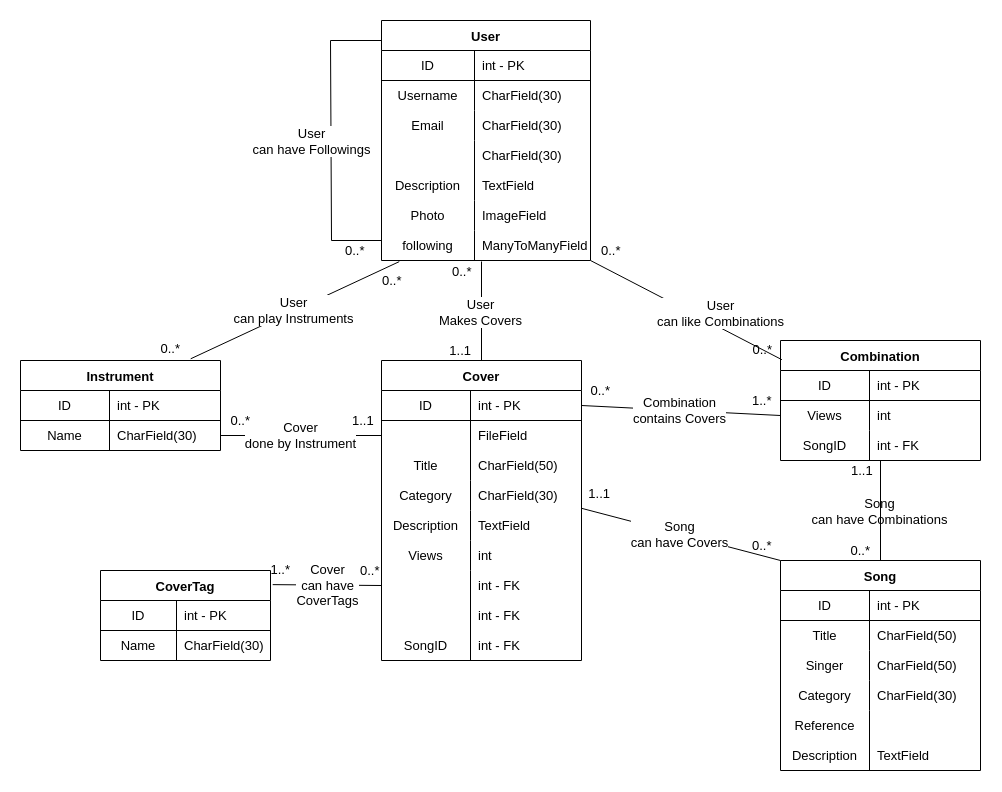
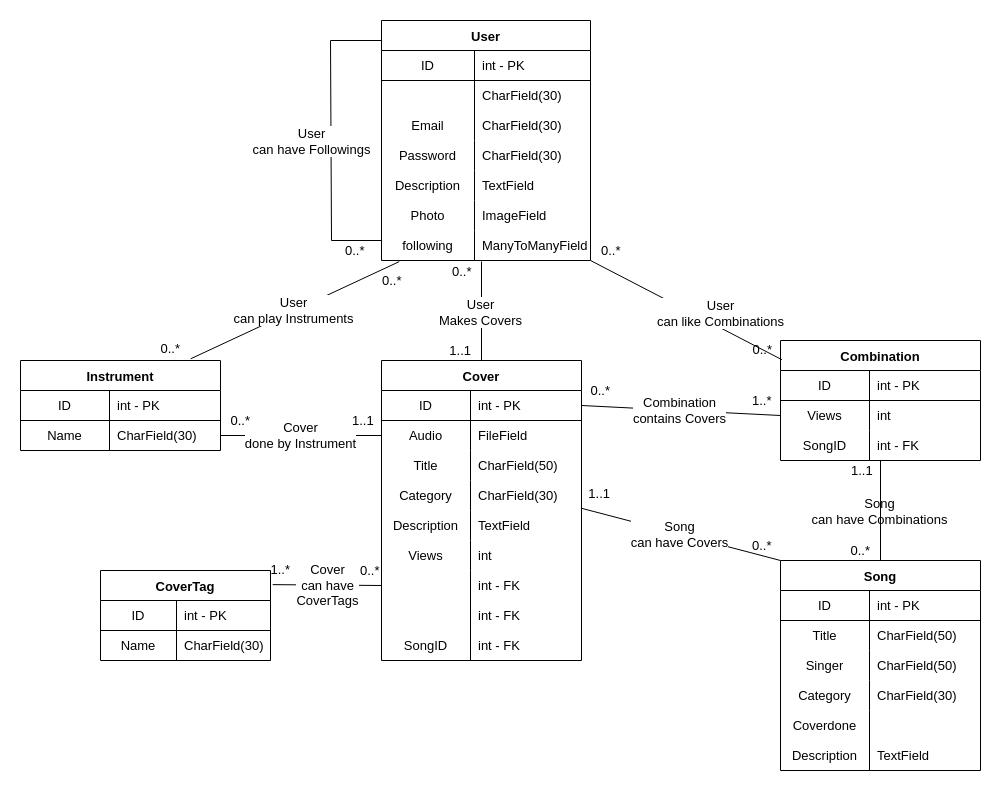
(428, 96) -> none
none -> (428, 156)
none -> (426, 436)
(825, 726) -> (825, 726)
